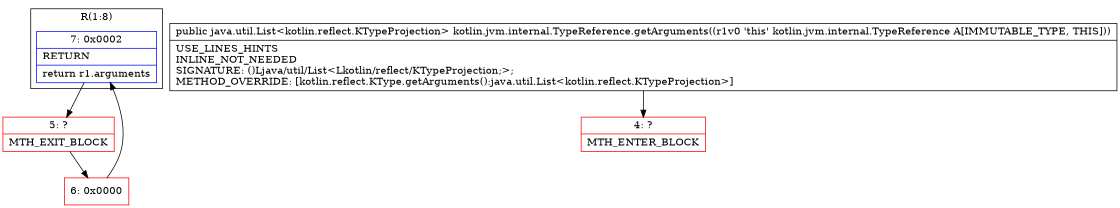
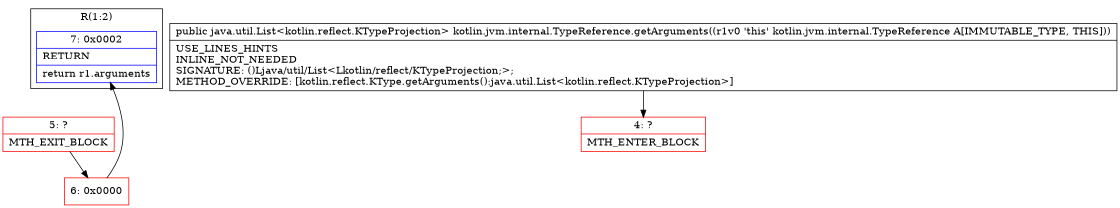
(97, 17) -> (97, 17)
(77, 97) -> none
